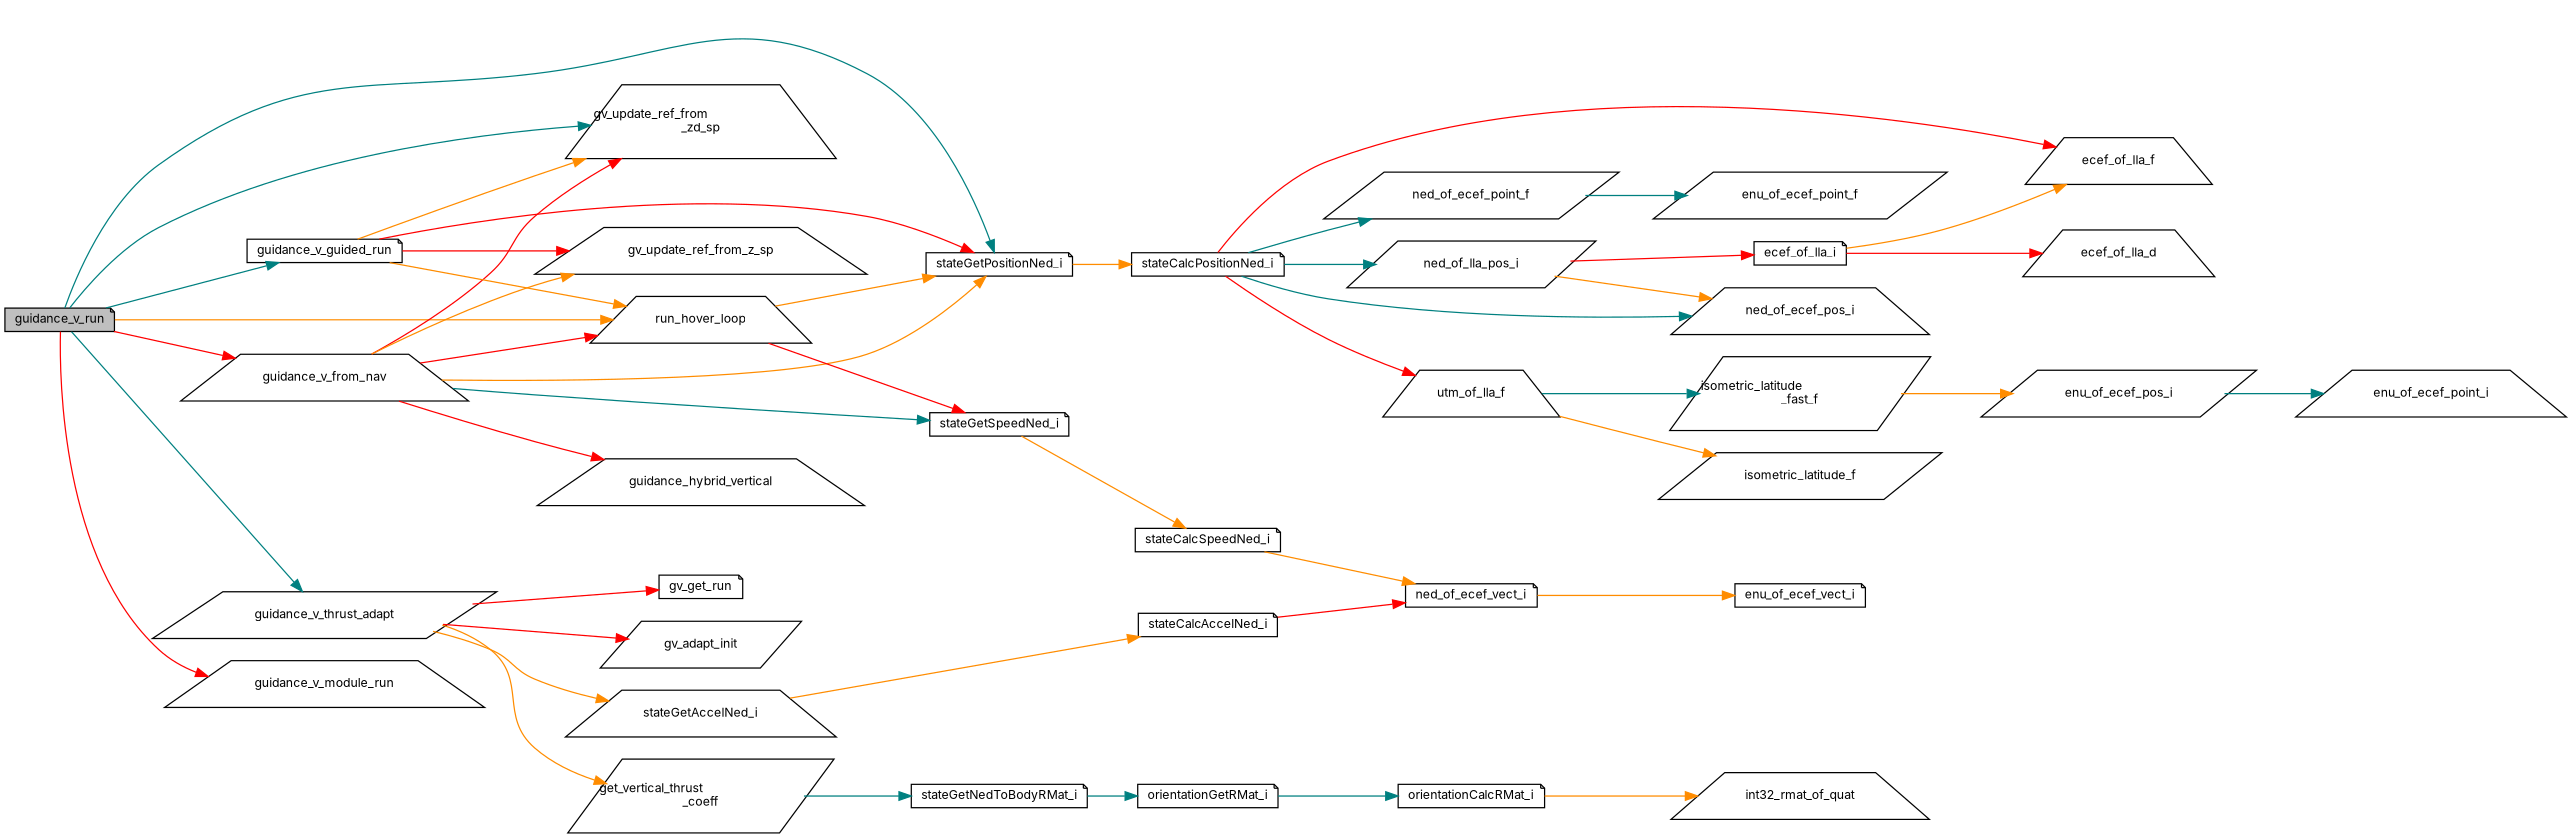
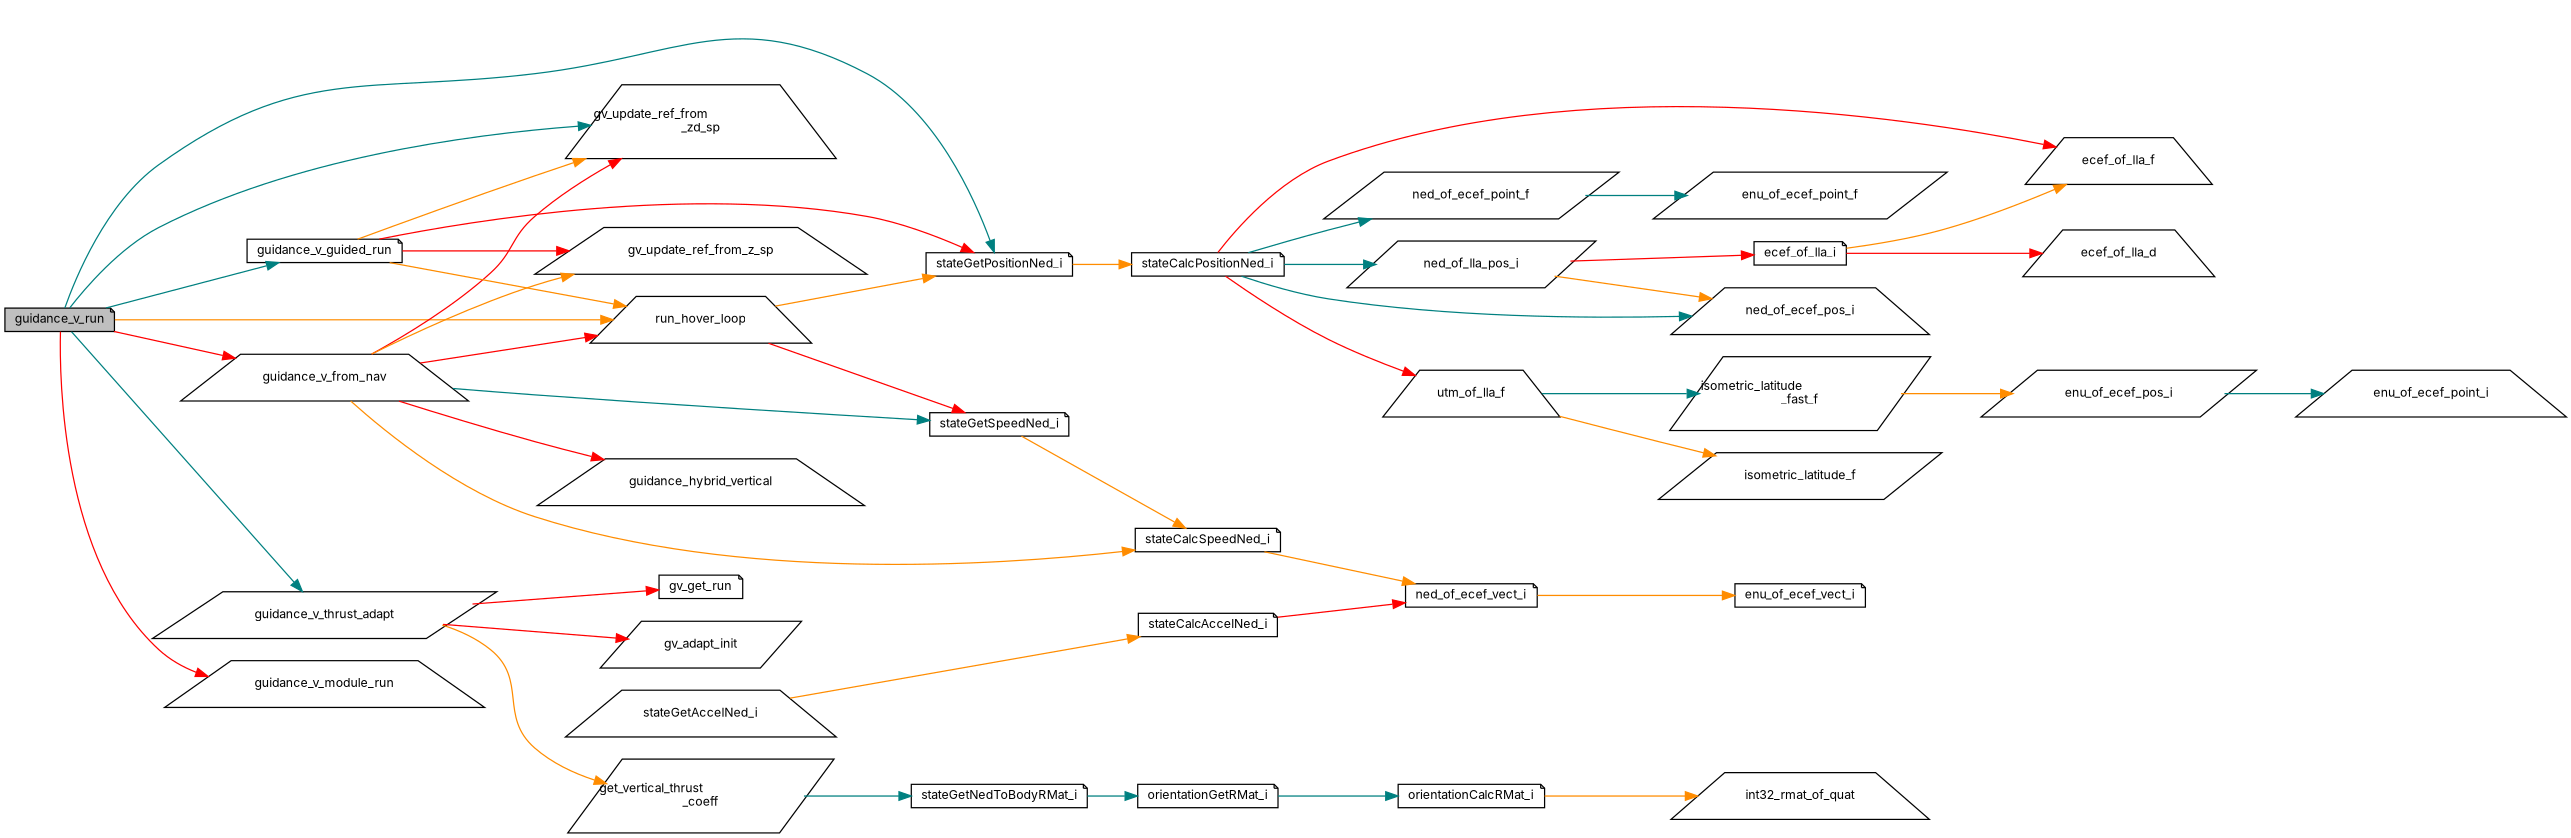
(720, 375) -> (718, 554)
(514, 666) -> none
